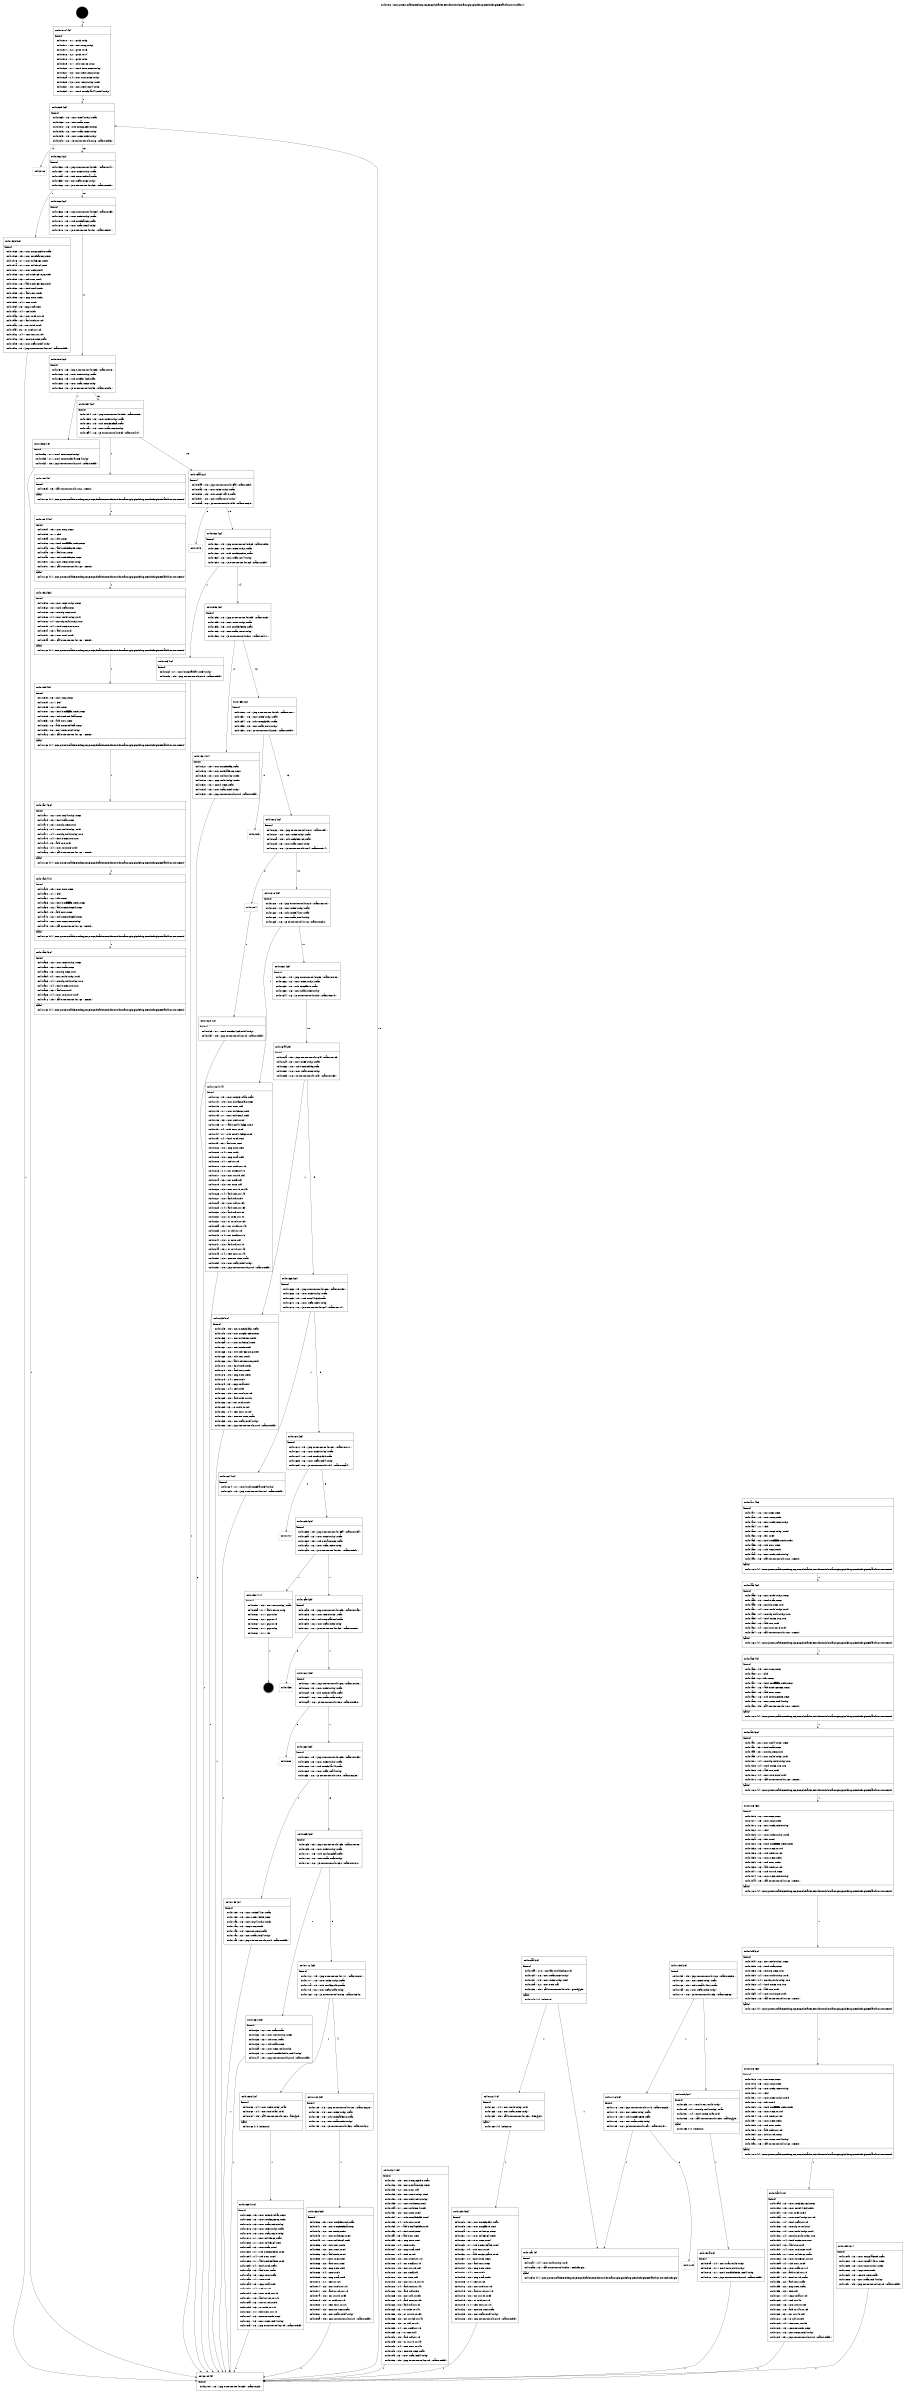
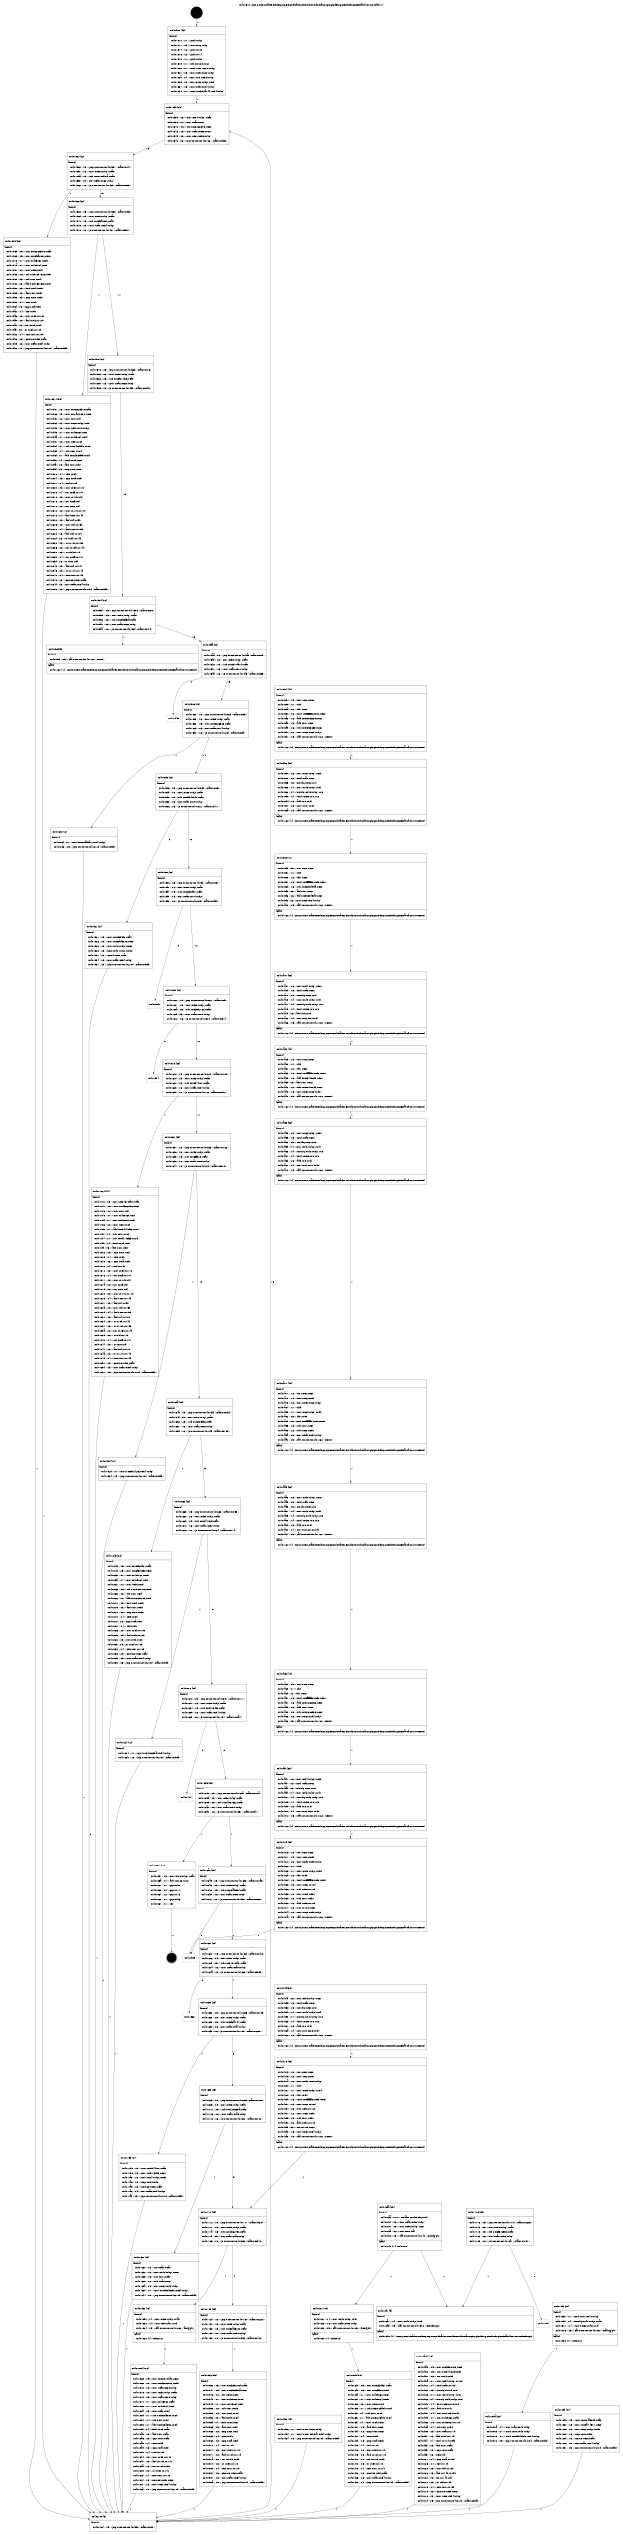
(40, 171) -> none
none -> (90, 314)
(73, 415) -> none
(110, 509) -> none
(242, 964) -> (171, 1314)
none -> (351, 1281)
(818, 1921) -> (229, 1937)
(703, 1980) -> none
(811, 2173) -> (278, 2179)
